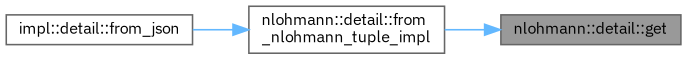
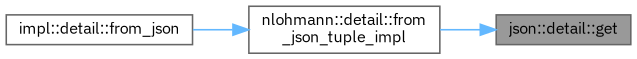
(347, 30) -> (344, 30)
(591, 30) -> (564, 30)
